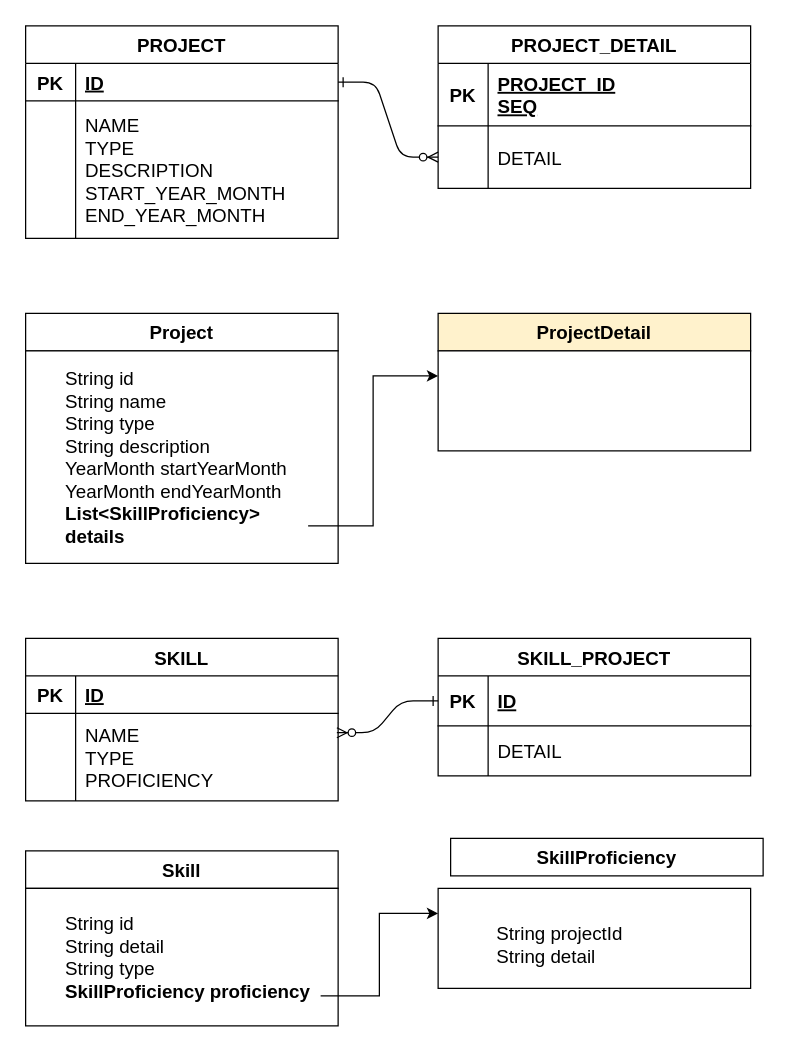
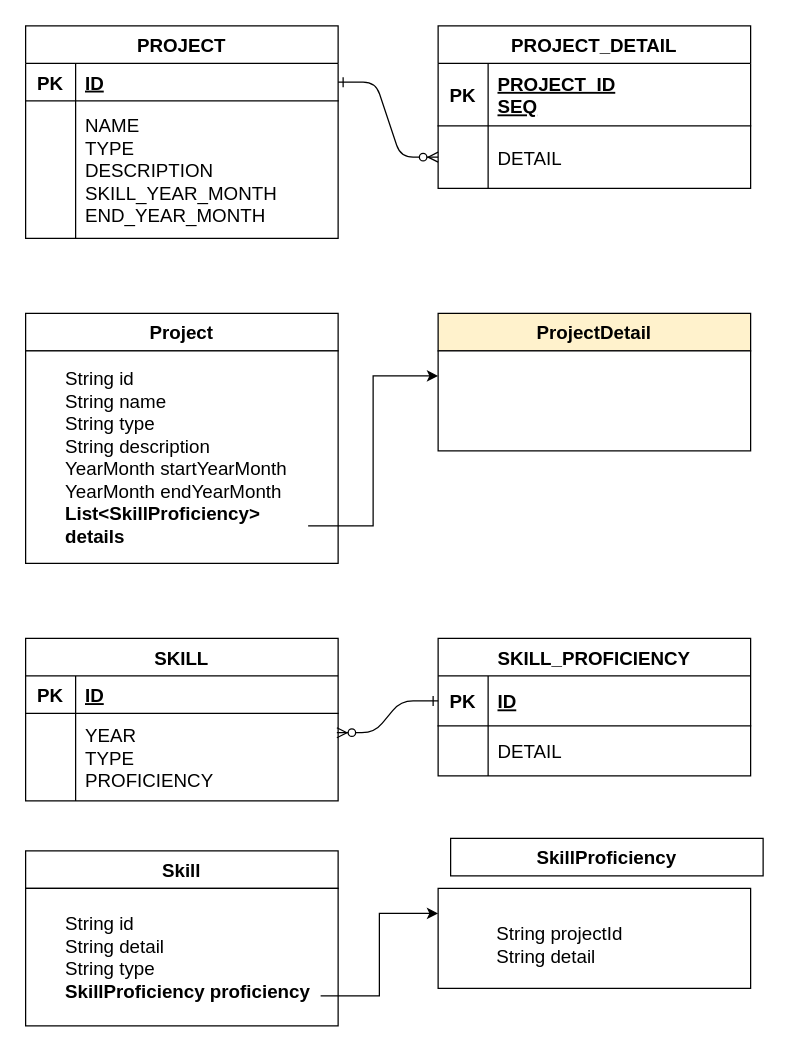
(106, 126) -> (106, 126)
(594, 658) -> (594, 658)
(106, 736) -> (106, 736)
